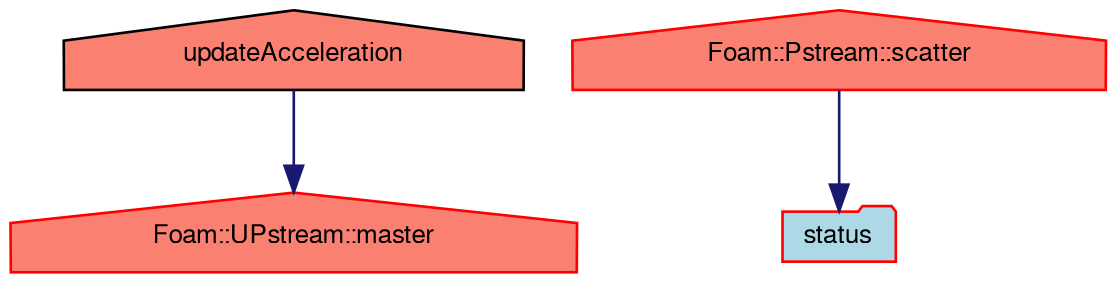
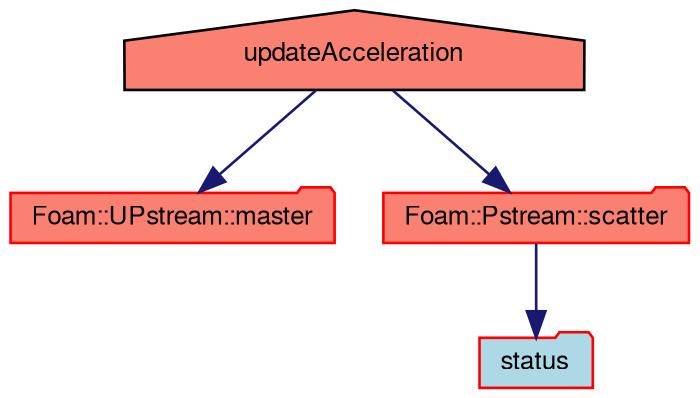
(839, 54) -> (536, 218)
none -> (441, 133)
(294, 237) -> (173, 218)
